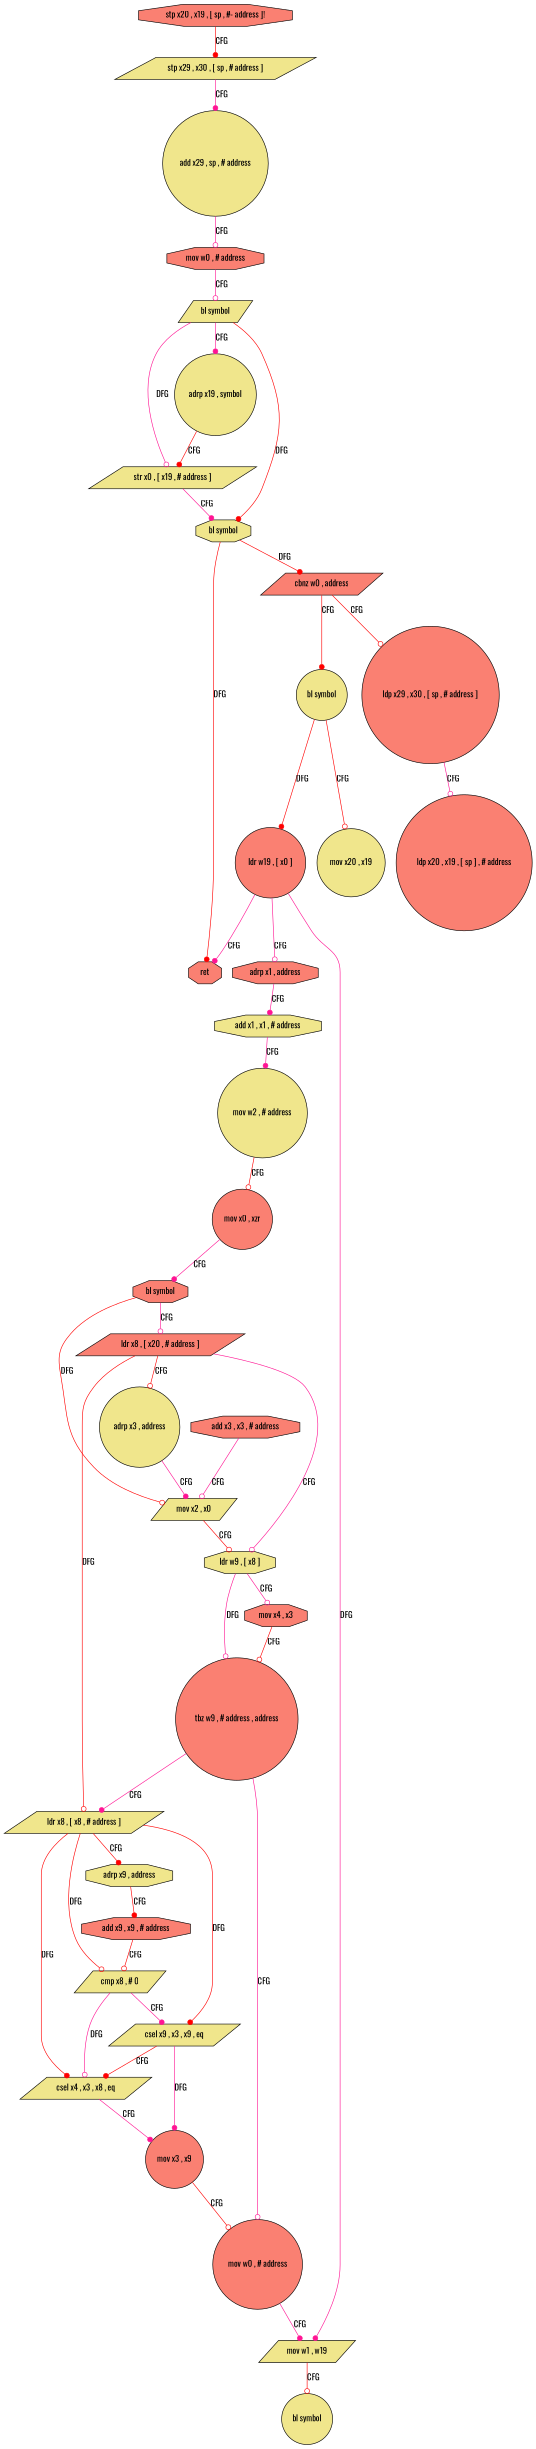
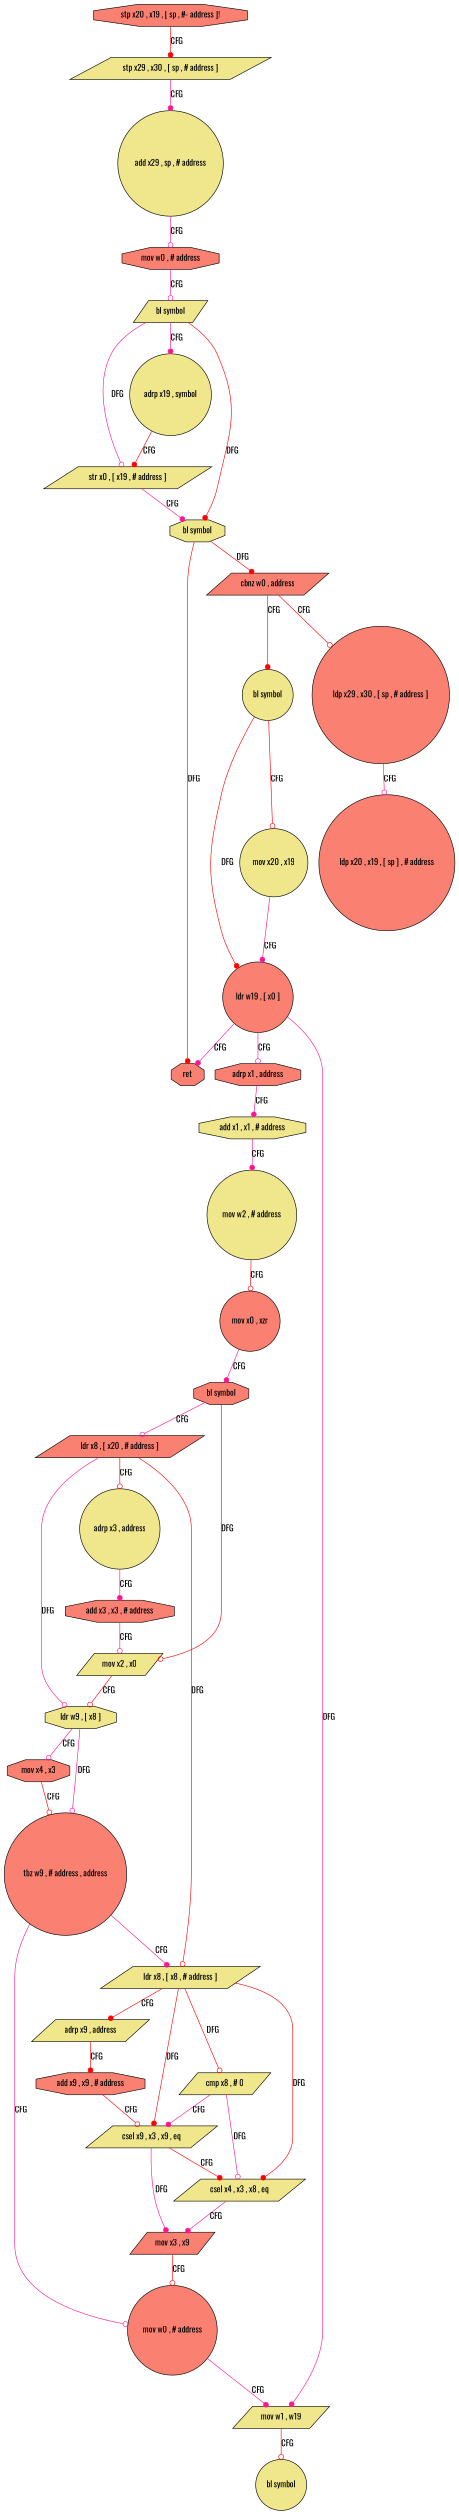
none -> (266, 927)
(173, 1477) -> (120, 1582)
(309, 1483) -> (48, 1611)
(129, 1876) -> (90, 2031)
(129, 1953) -> (119, 2109)
(175, 2159) -> (172, 2243)
